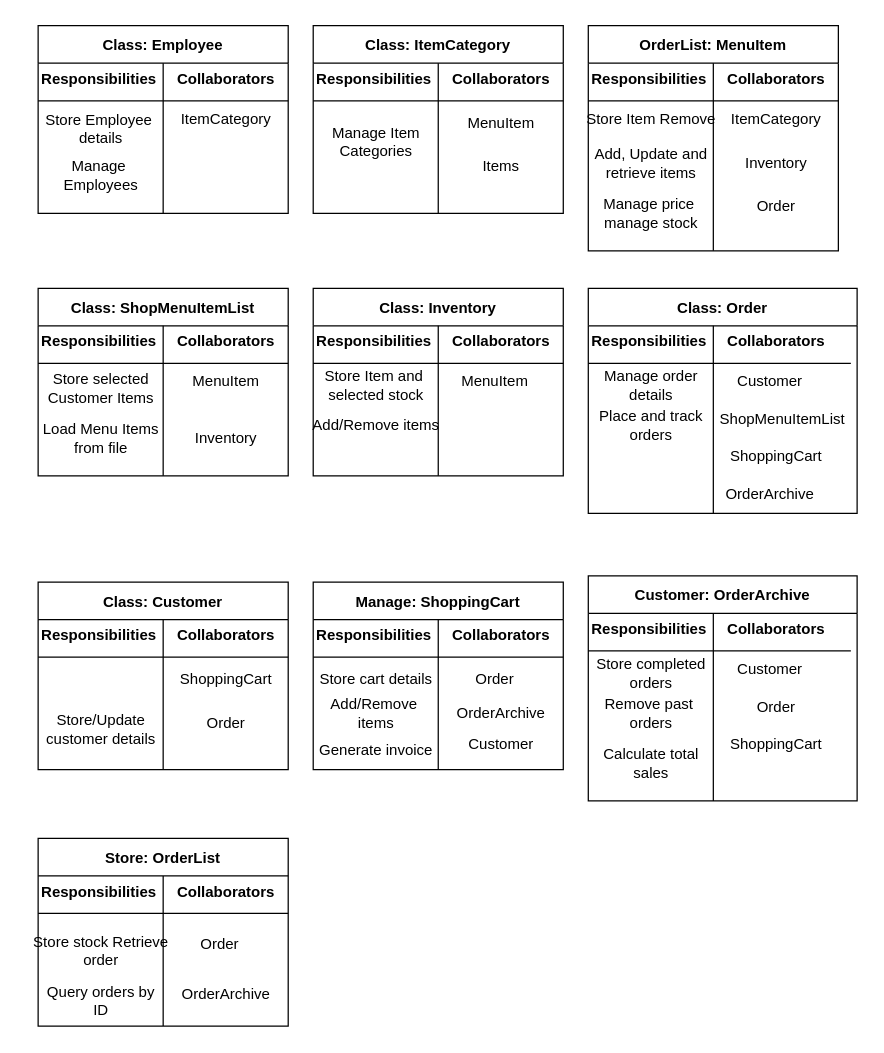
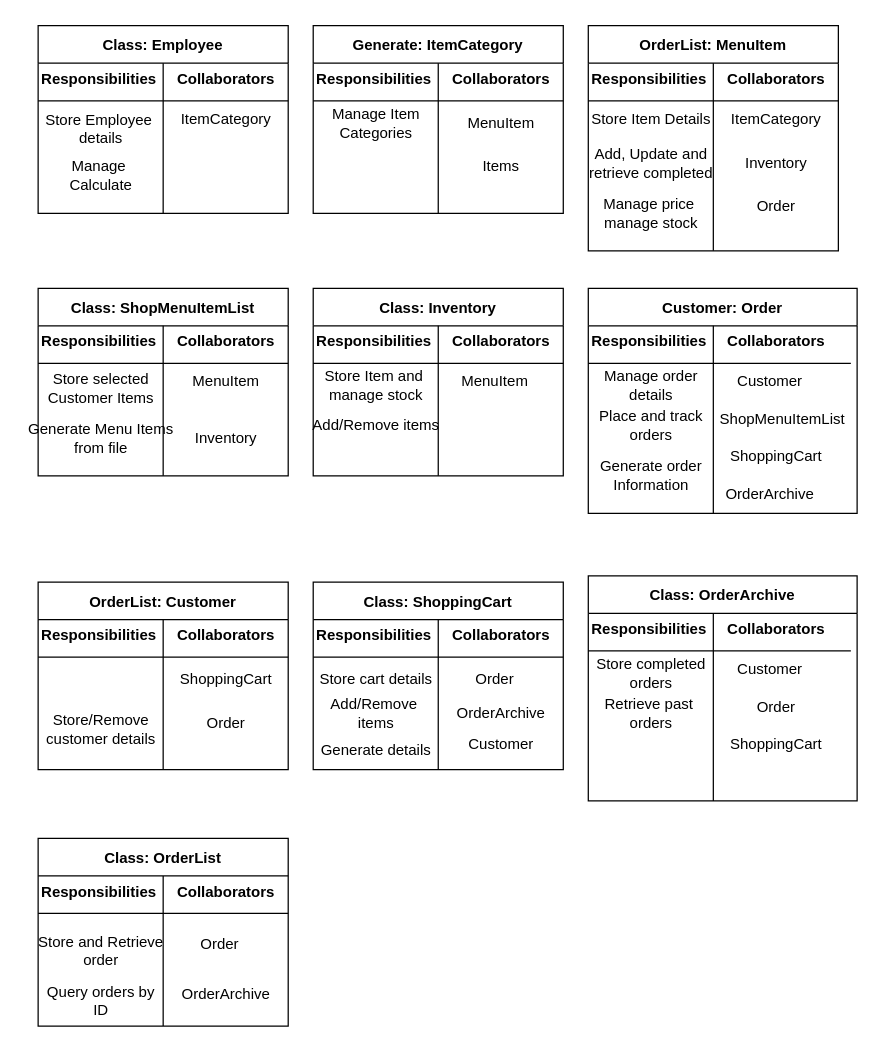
(438, 45) -> (438, 45)
(651, 119) -> (651, 119)
(376, 142) -> (376, 123)
(651, 163) -> (651, 163)
(101, 176) -> (101, 176)
(722, 308) -> (722, 308)
(376, 386) -> (376, 386)
(101, 438) -> (101, 438)
none -> (651, 476)
(722, 595) -> (722, 595)
(163, 601) -> (163, 601)
(438, 601) -> (438, 601)
(651, 713) -> (651, 713)
(101, 729) -> (101, 729)
(376, 751) -> (376, 751)
(651, 763) -> none
(163, 858) -> (163, 858)
(101, 951) -> (101, 951)
